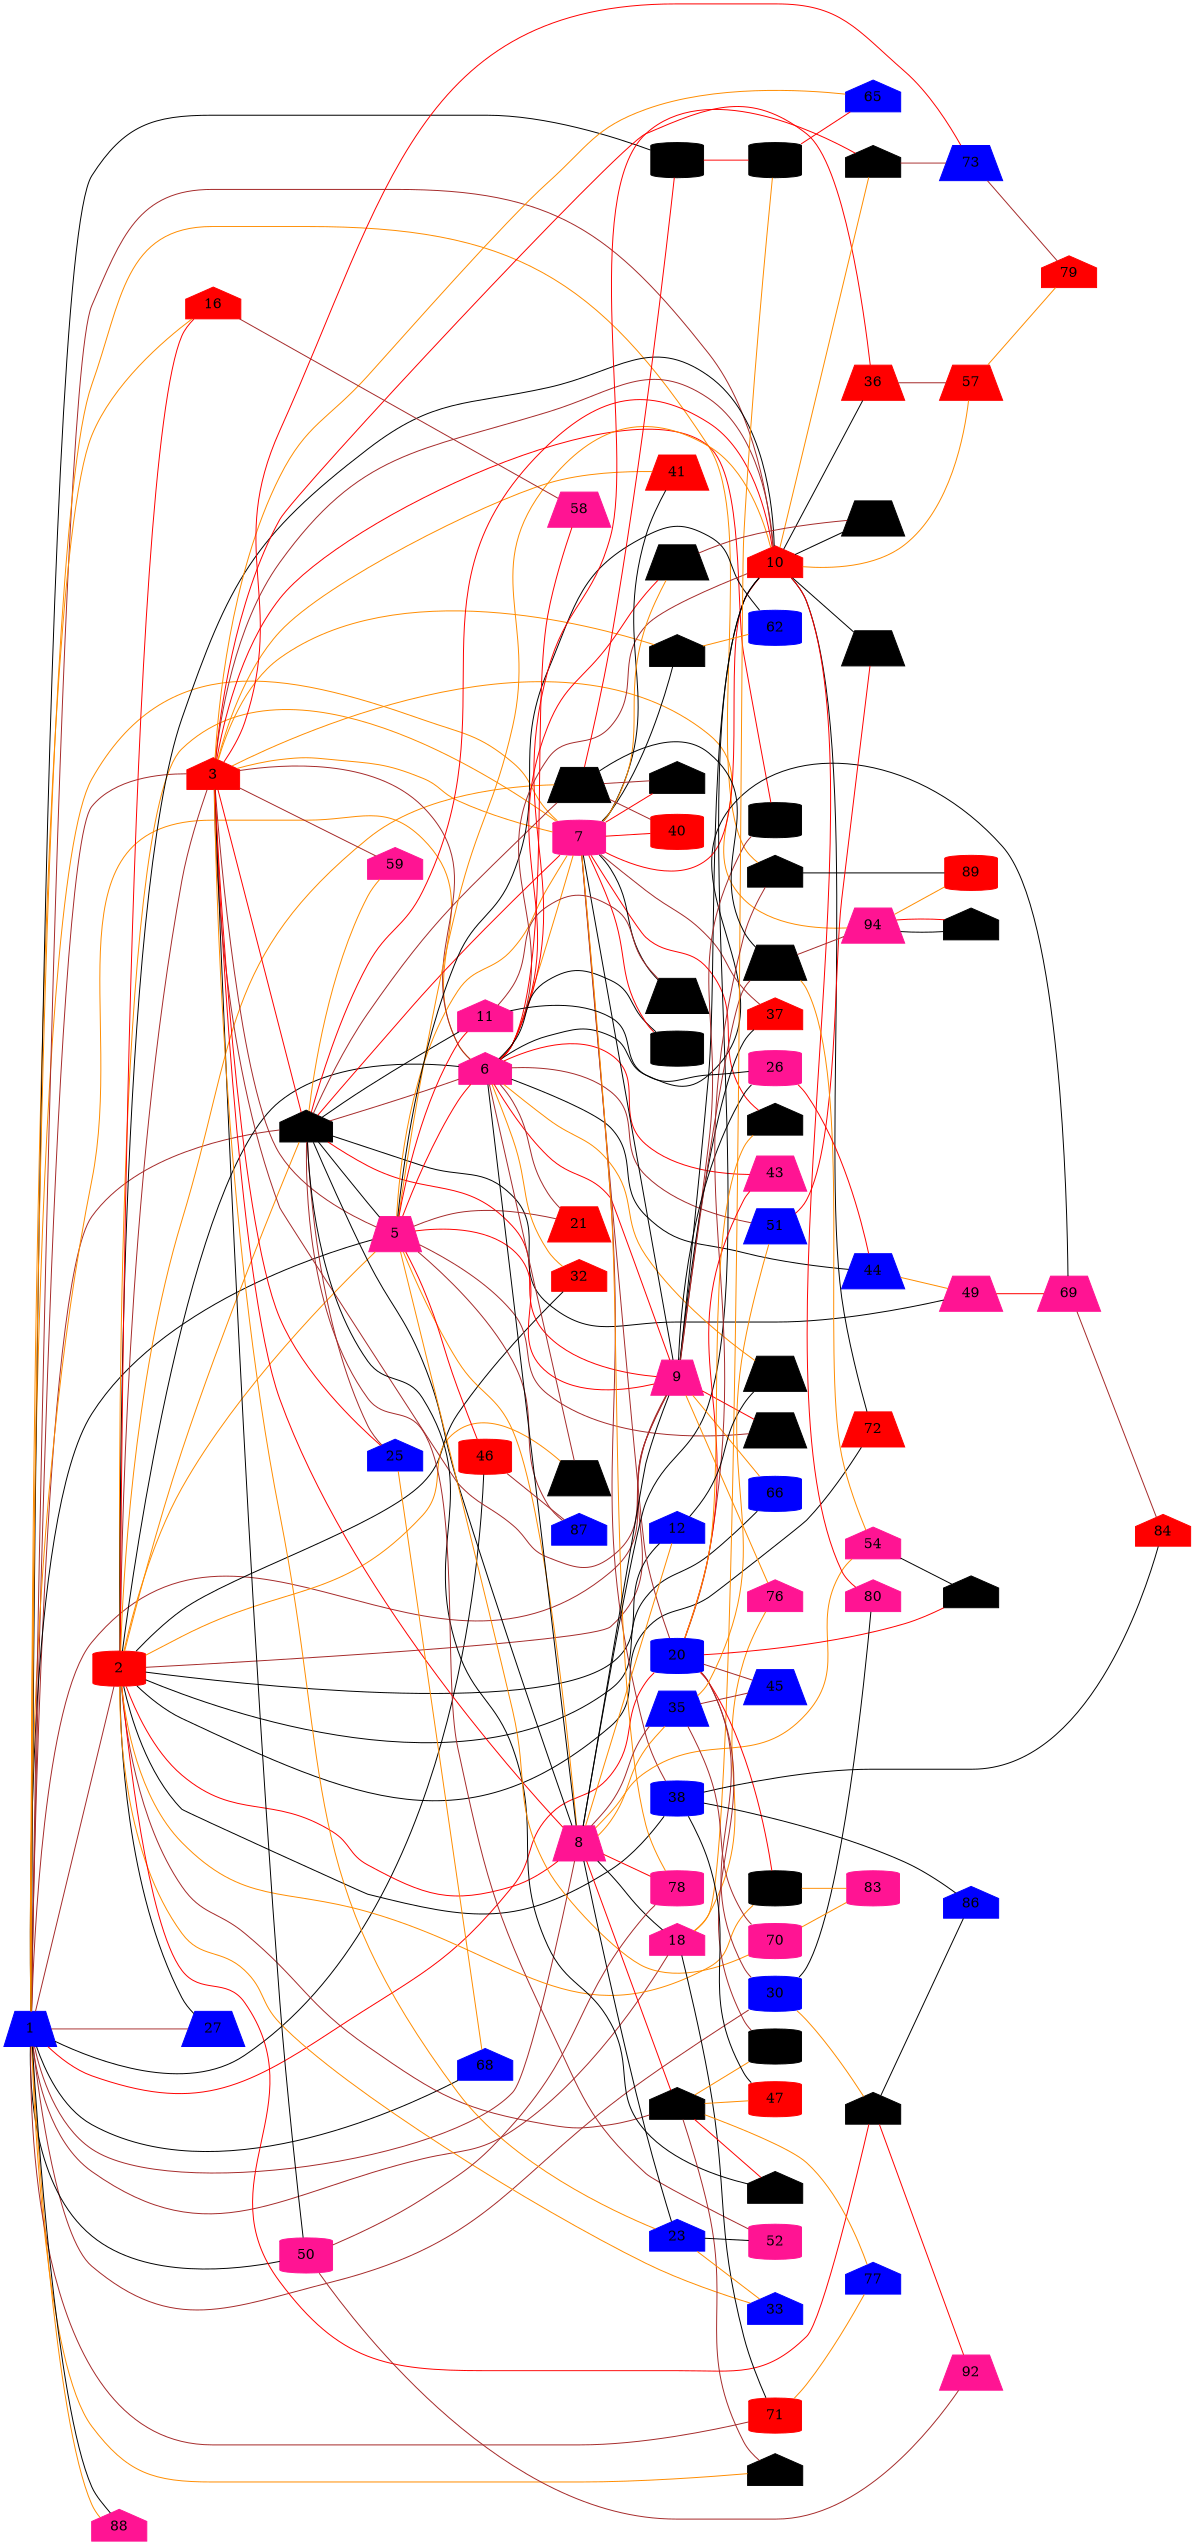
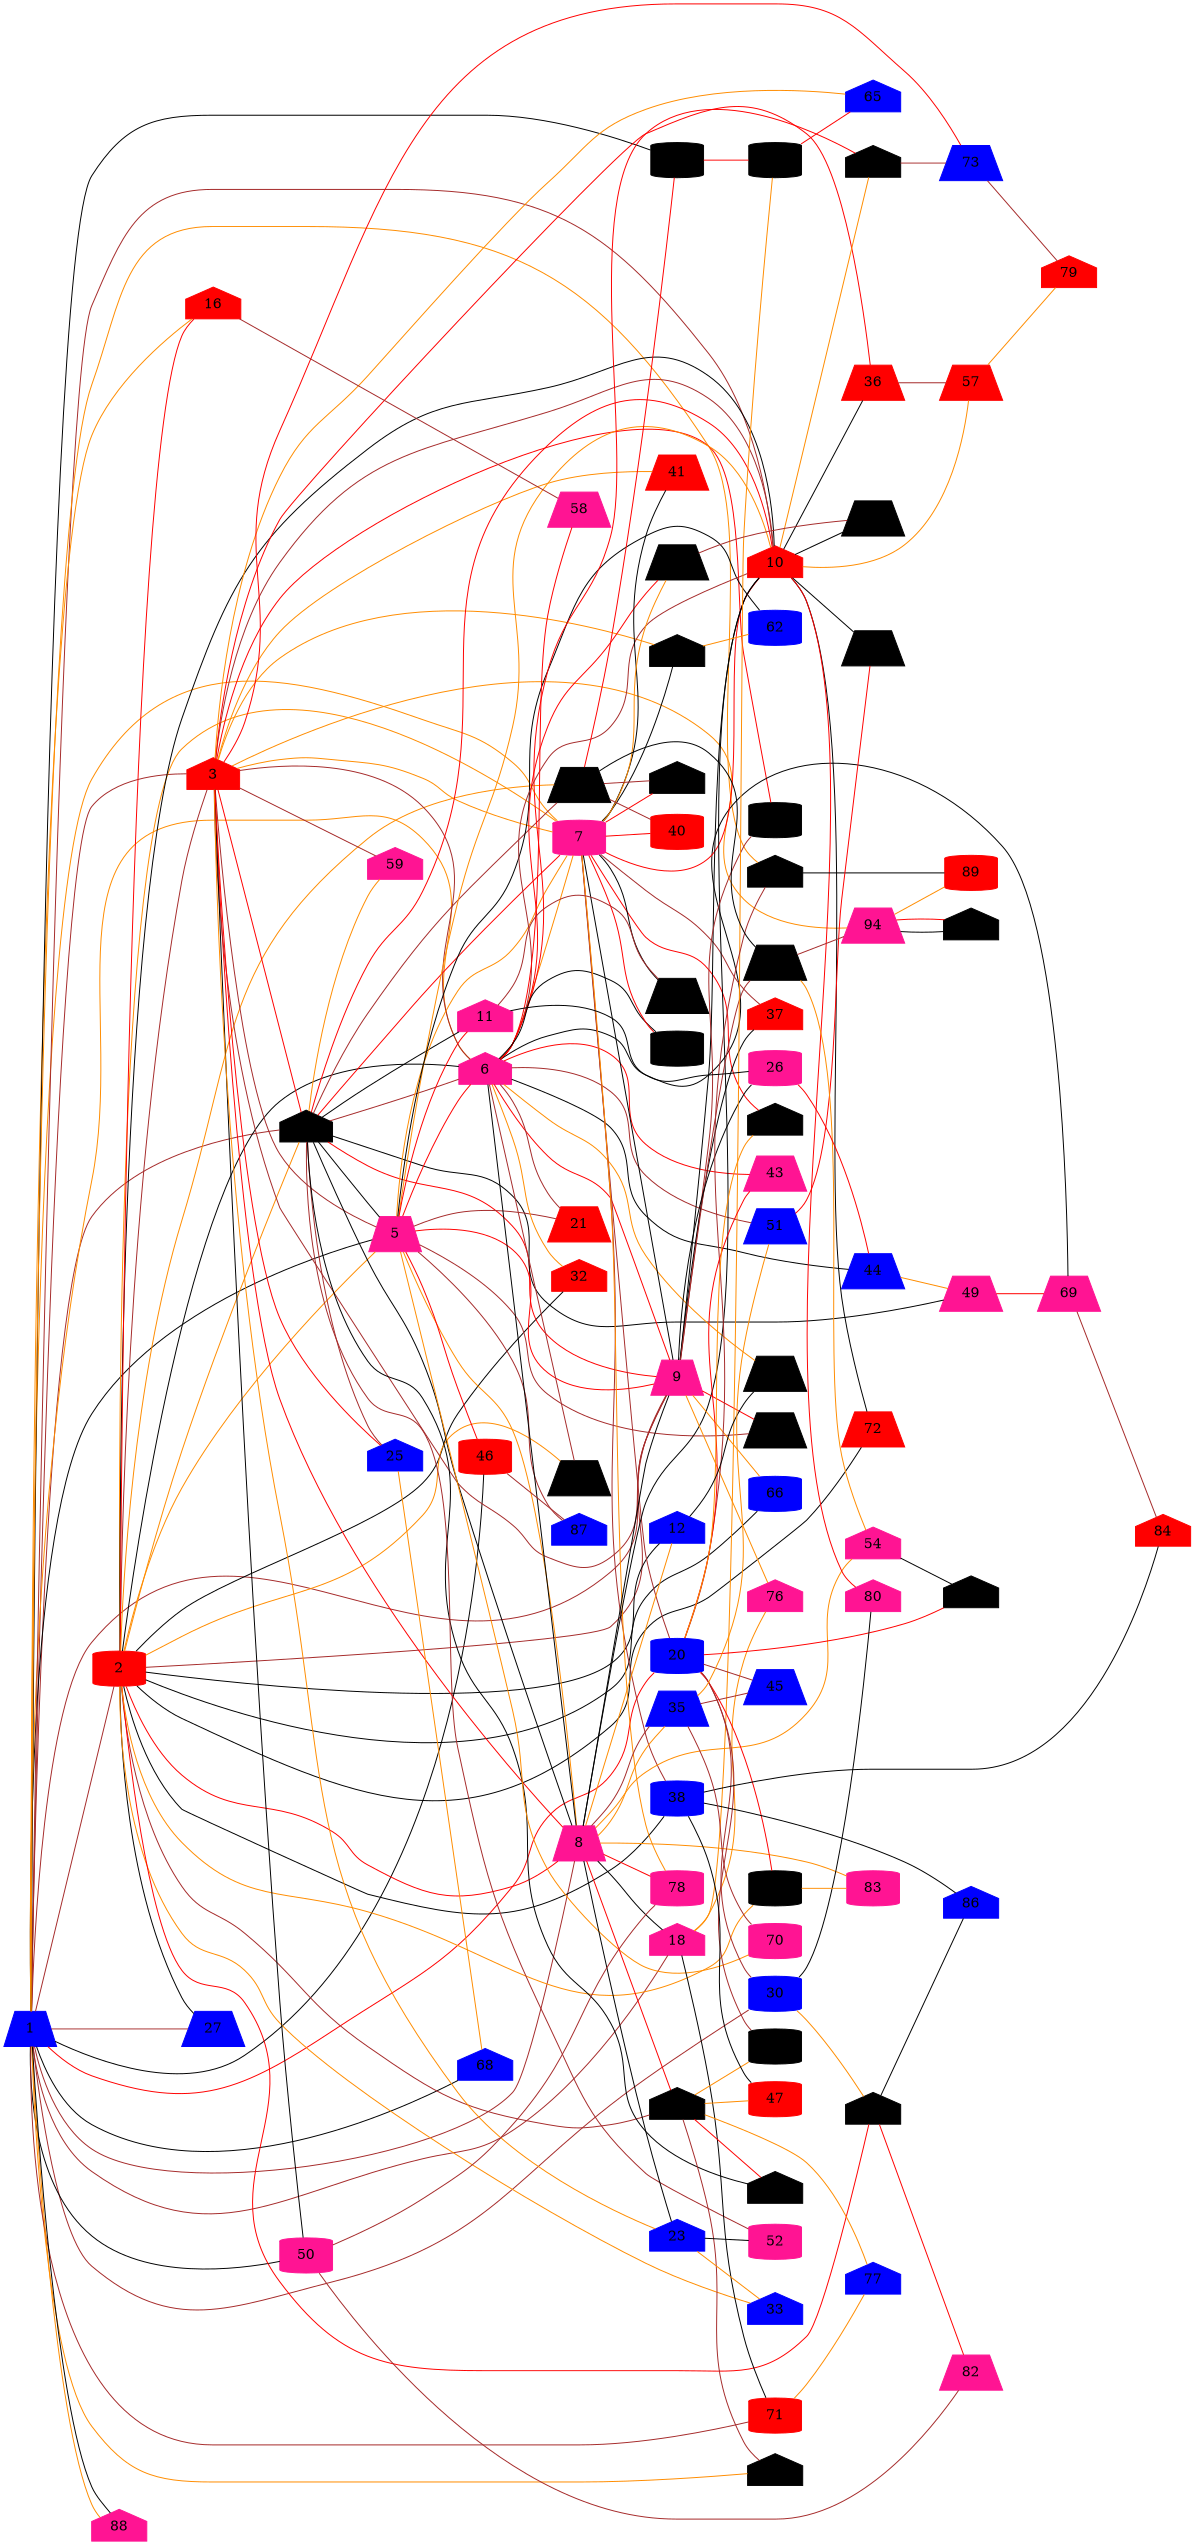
(817, 1918) -> (744, 1851)
(971, 2373) -> (971, 2373)
